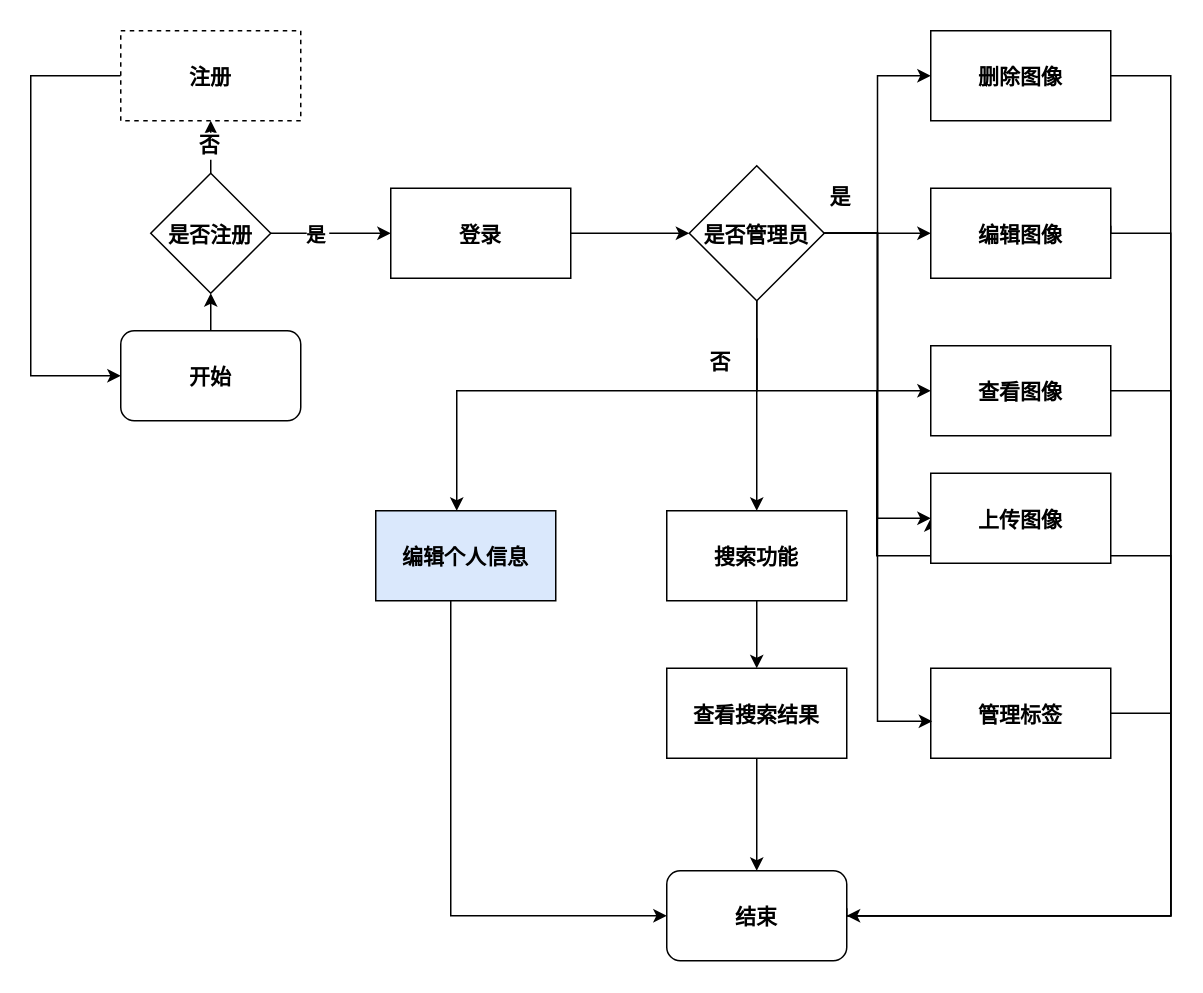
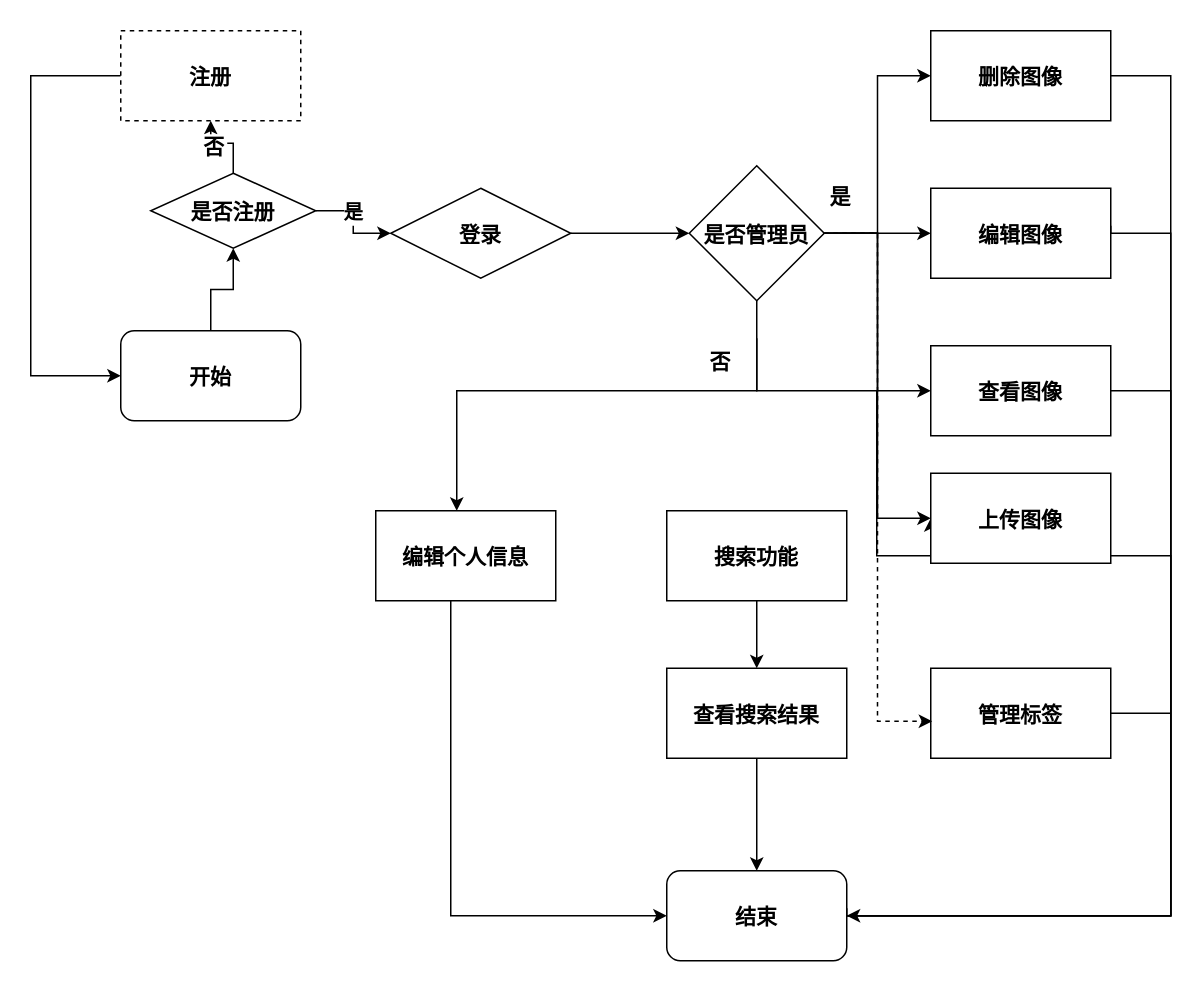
(211, 233) -> (233, 211)
(481, 233) -> (481, 233)
(757, 447) -> none
(466, 556) -> (466, 556)
(878, 661) -> (878, 661)
